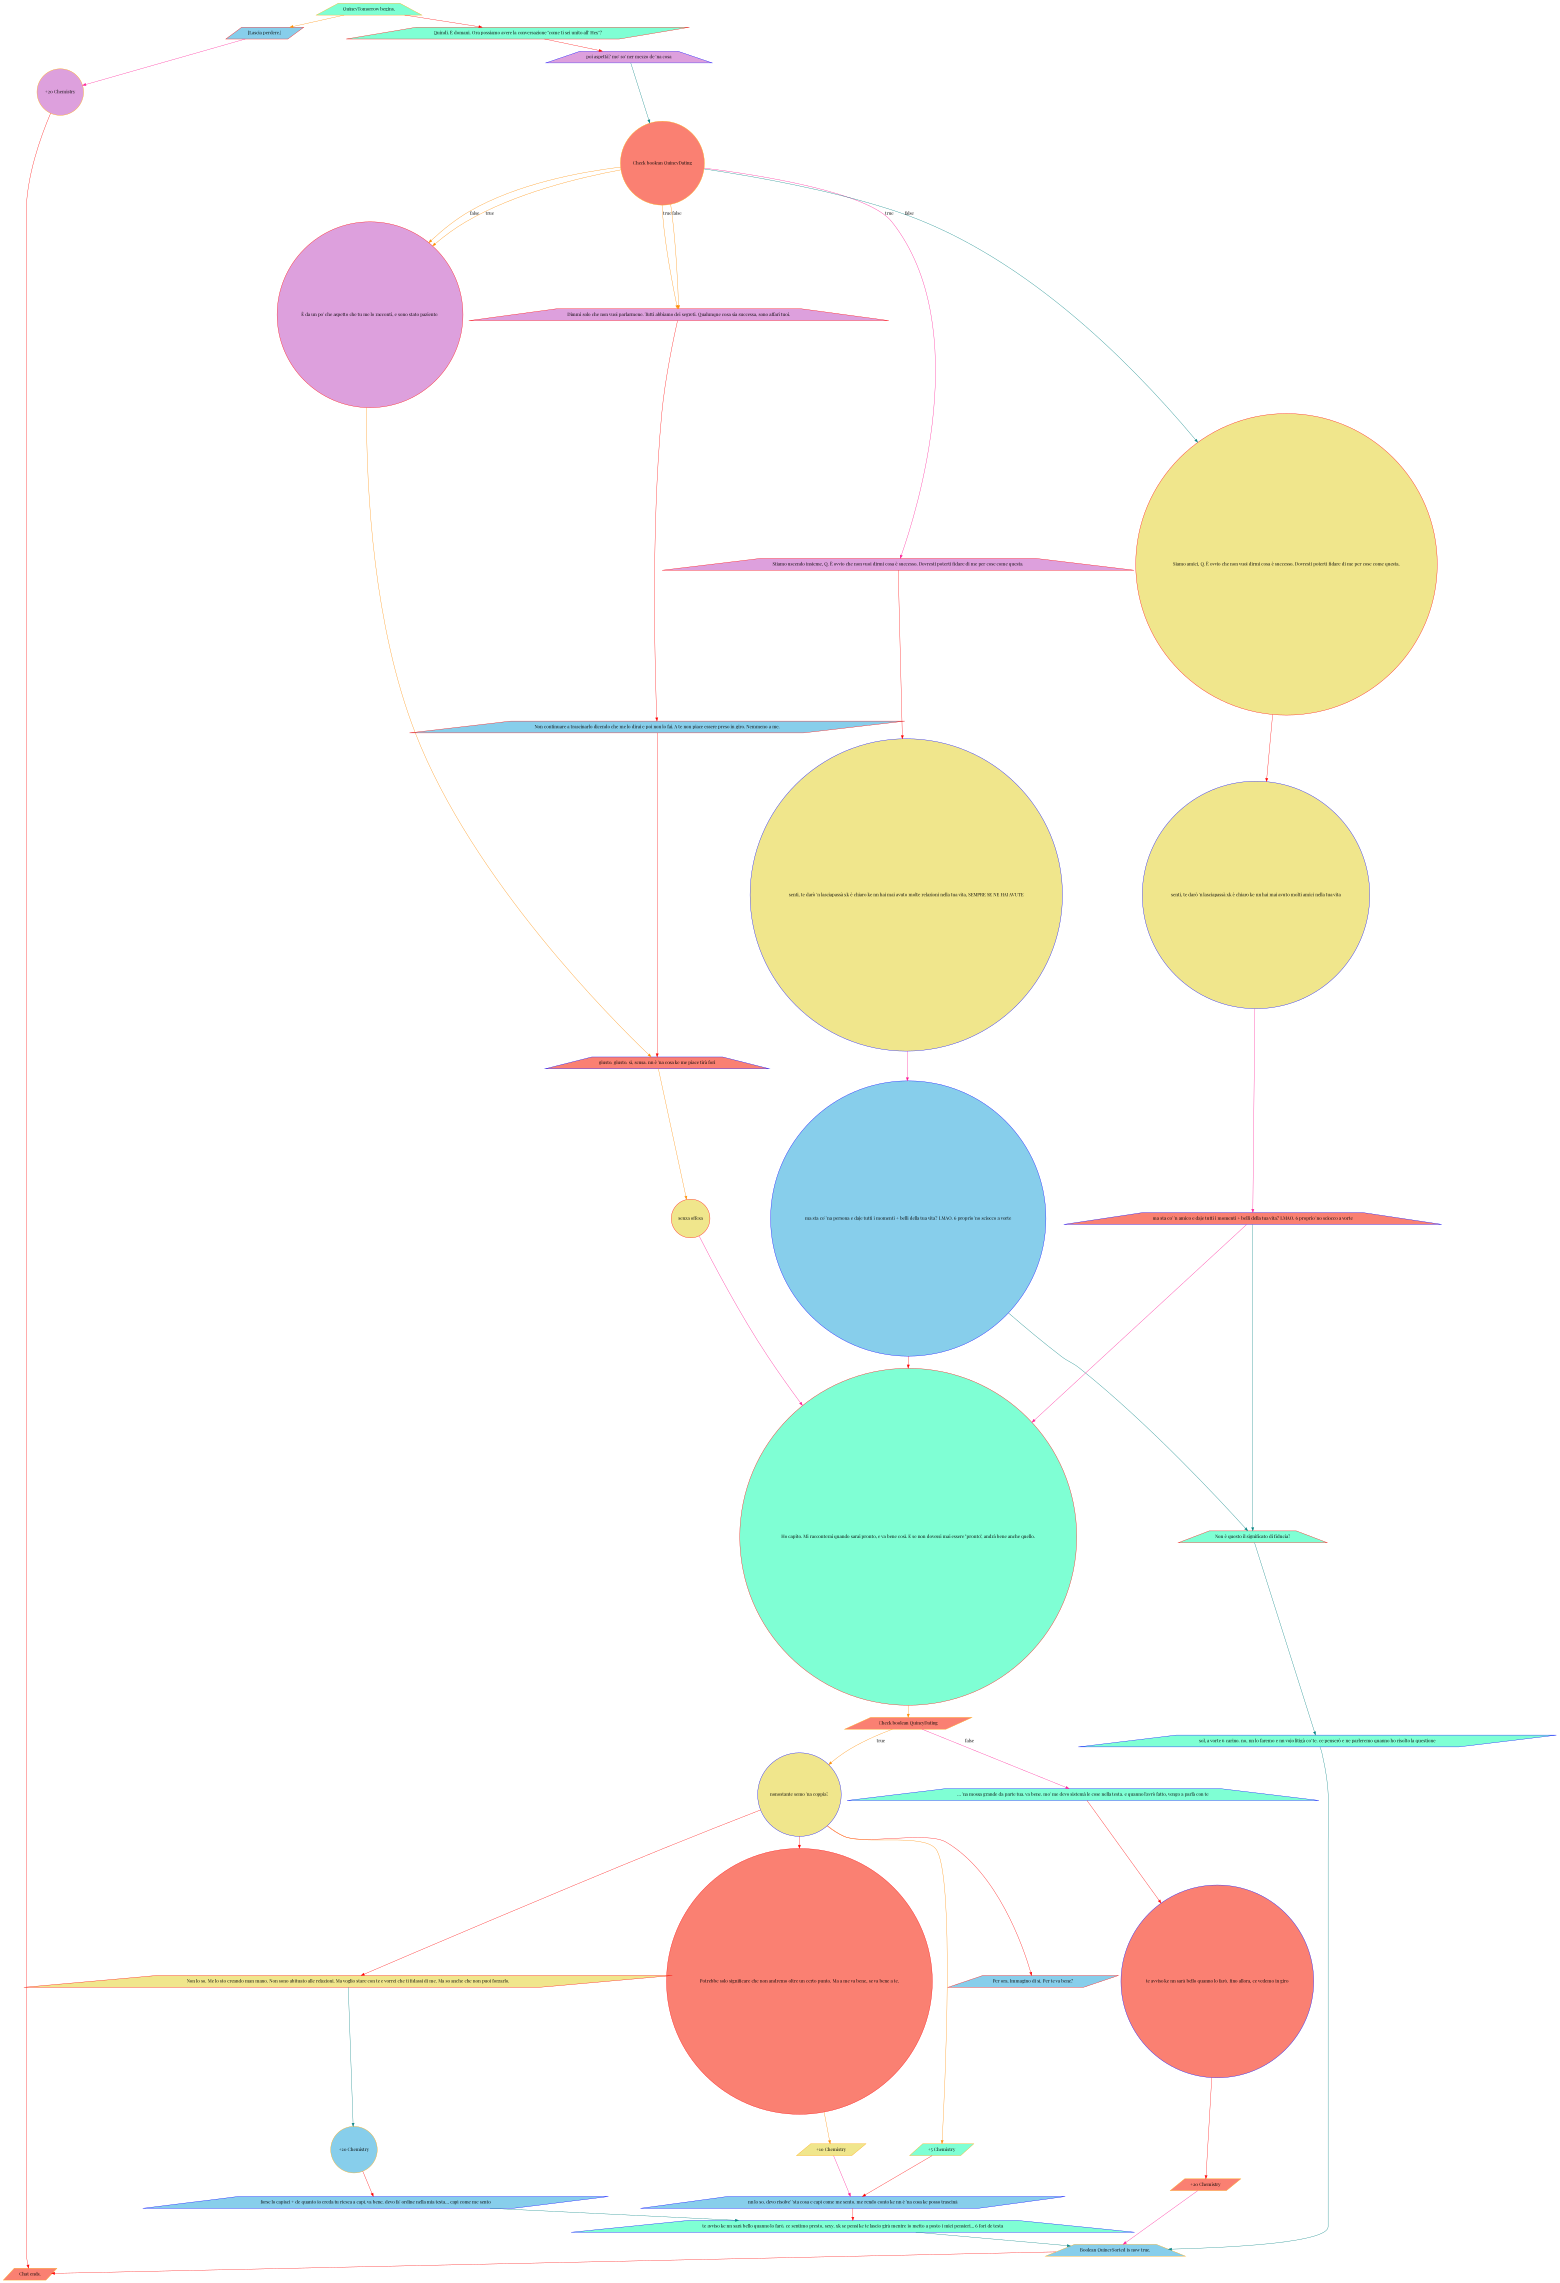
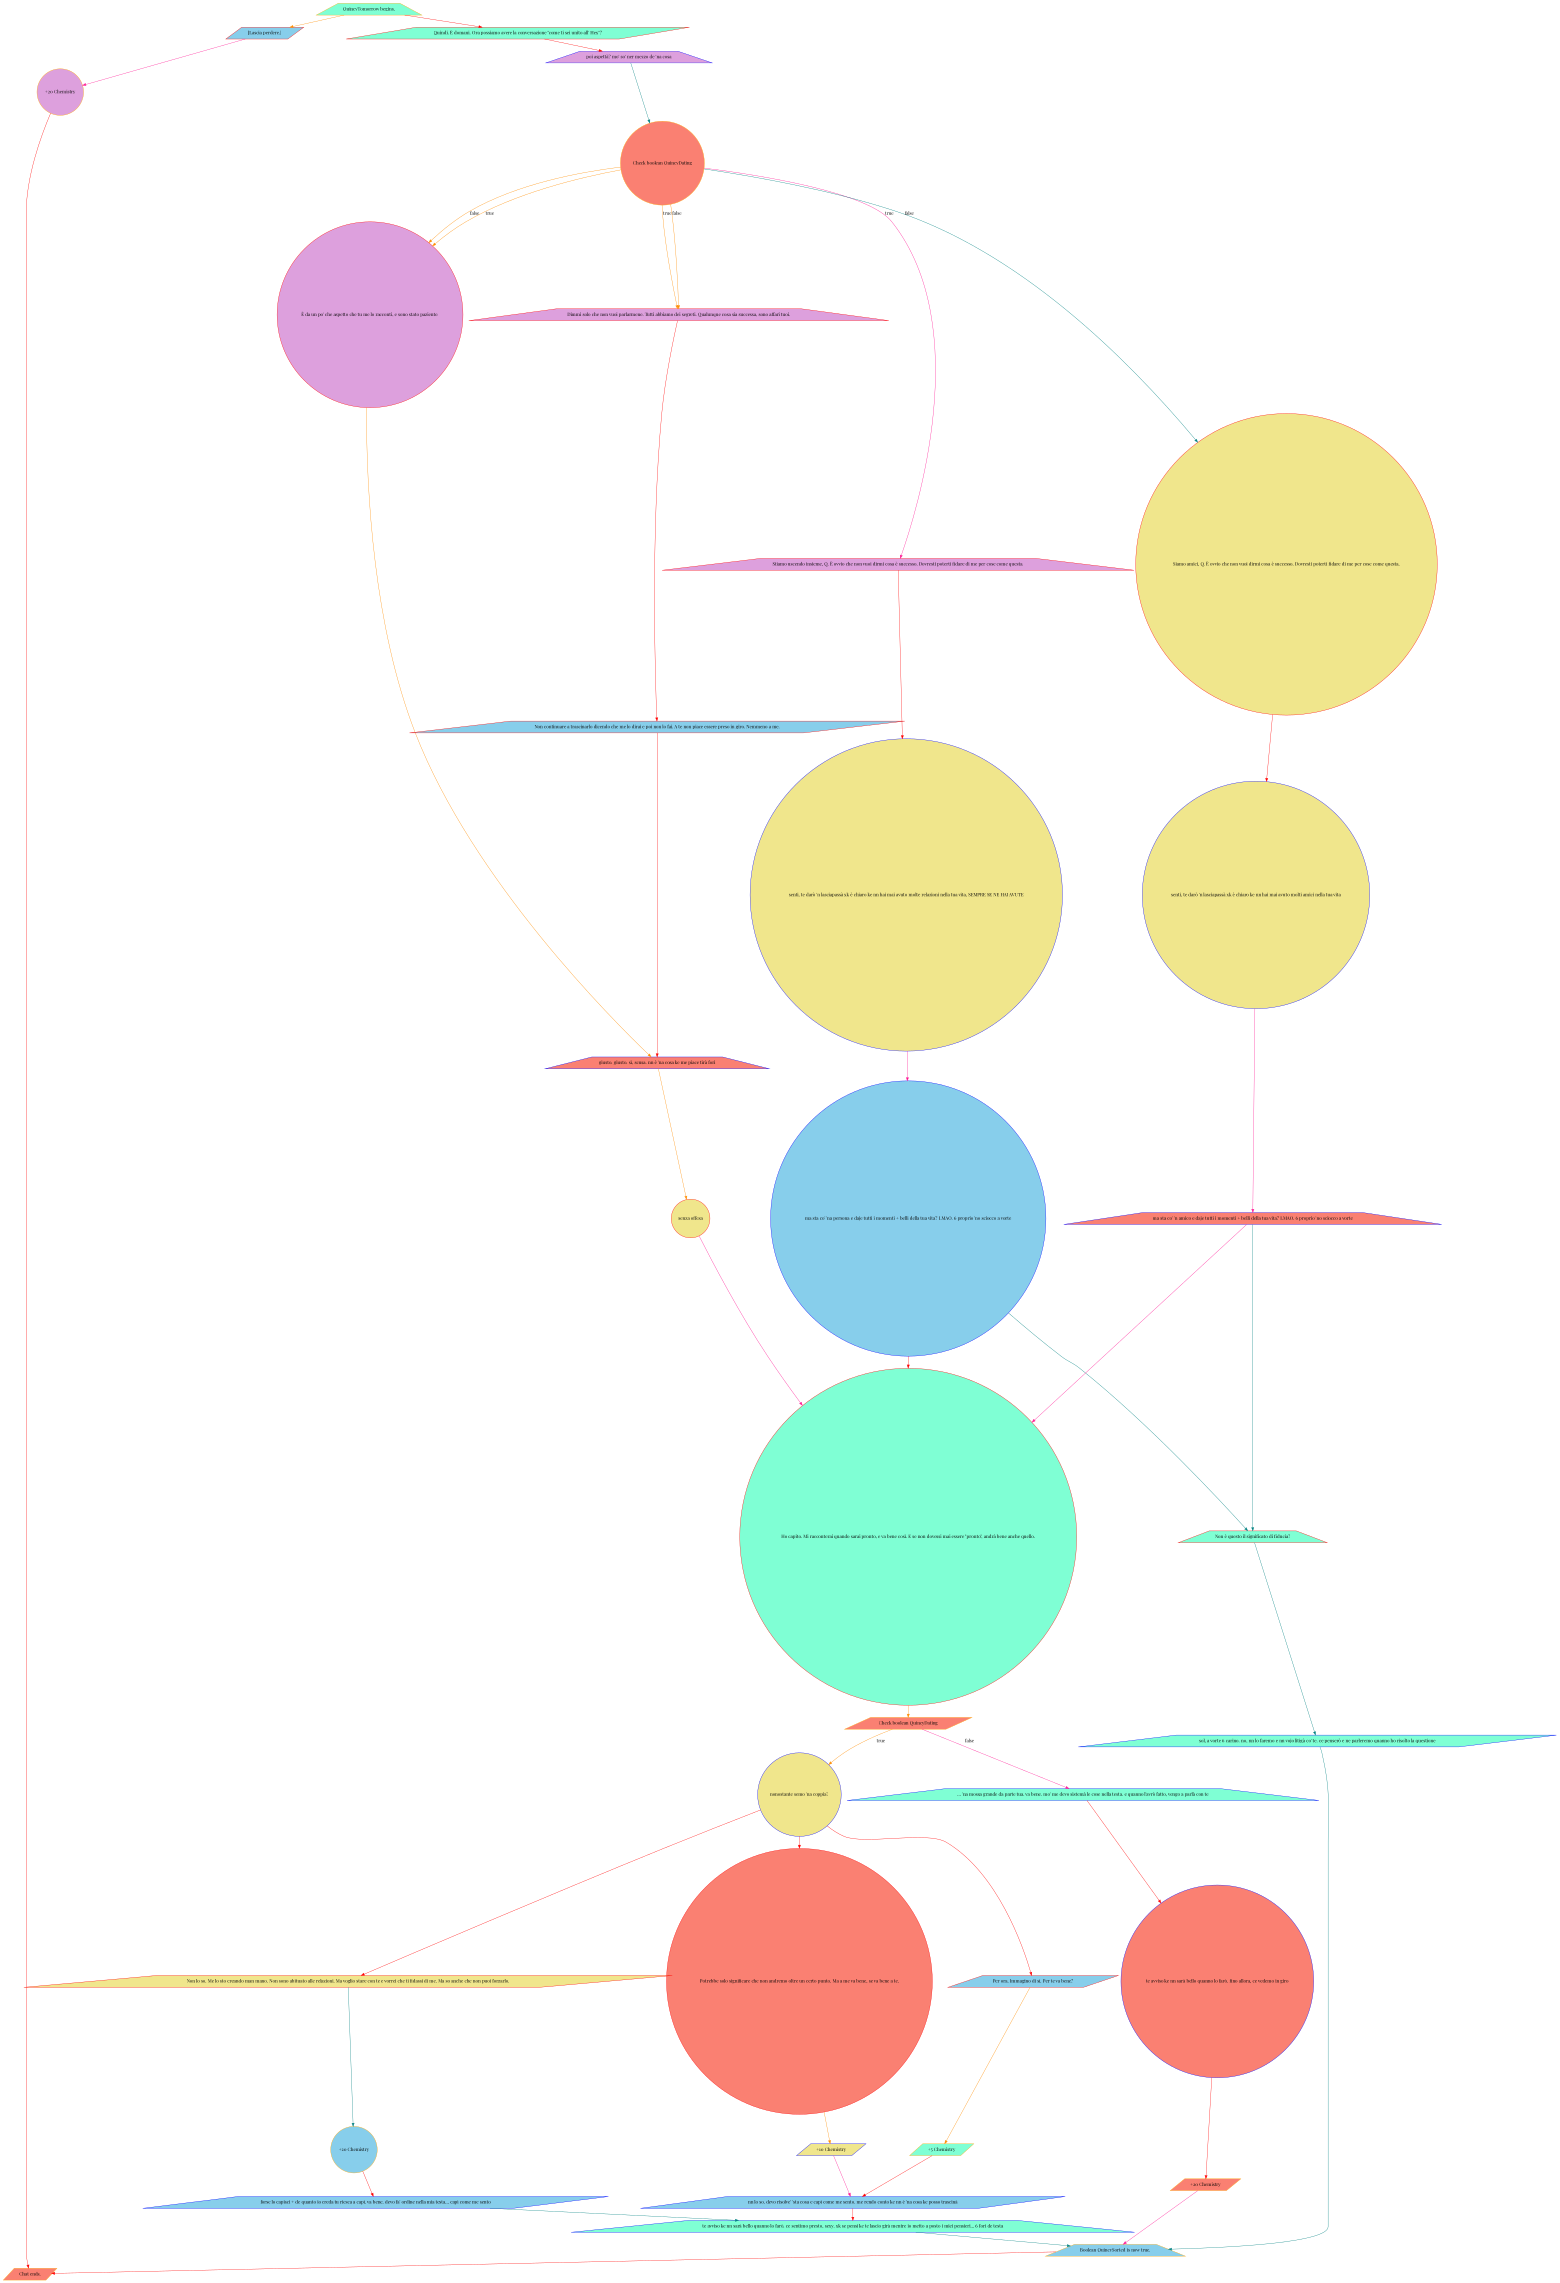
(947, 1937) -> (988, 2064)
(831, 2150) -> (831, 2150)
